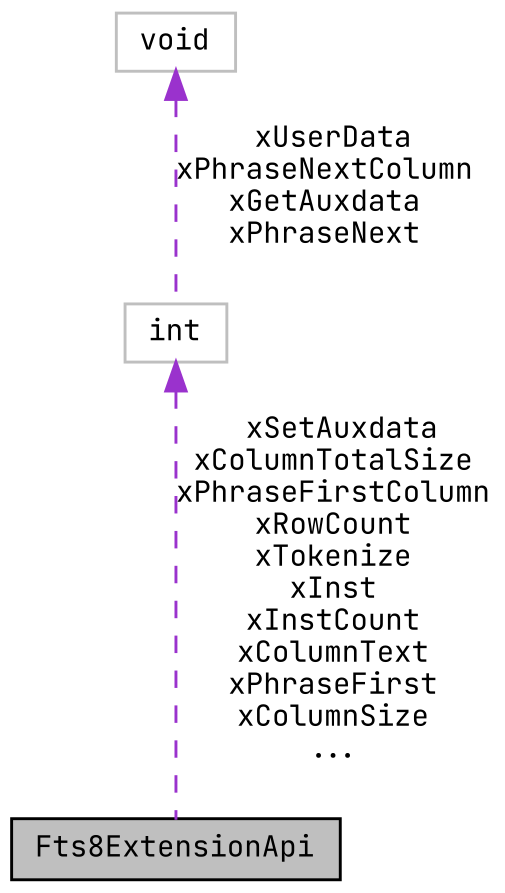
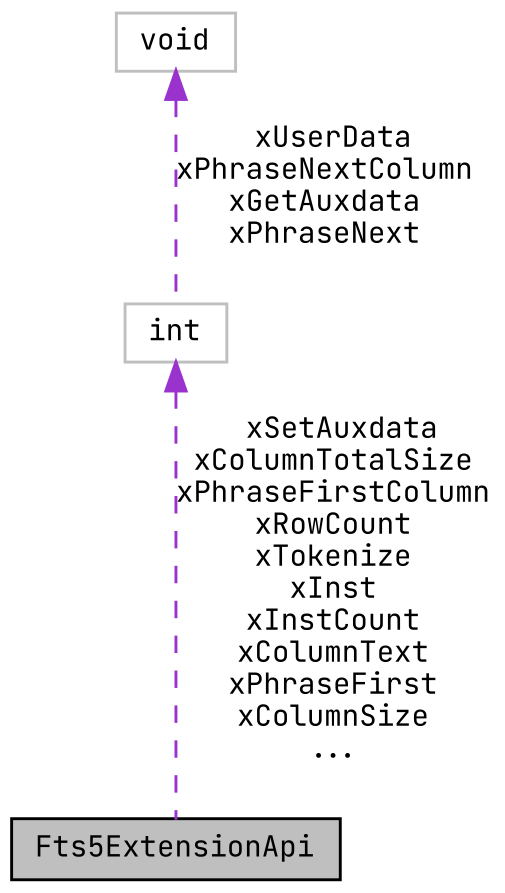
(176, 849) -> (176, 849)
